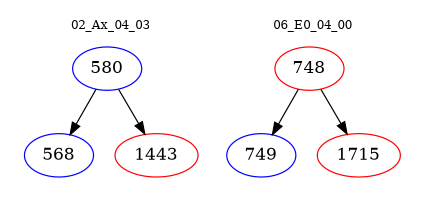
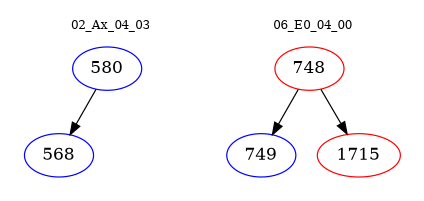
(157, 155) -> none
